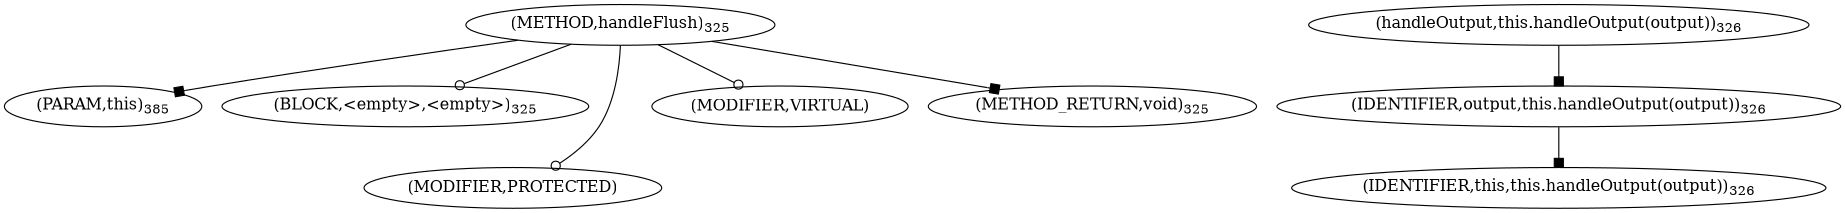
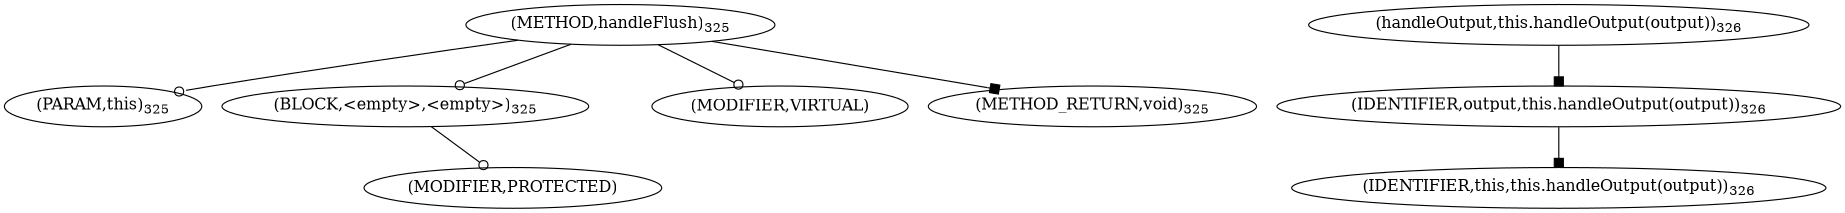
(352, 64) -> (352, 64)
(157, 105) -> (157, 105)
(606, 113) -> (456, 145)
